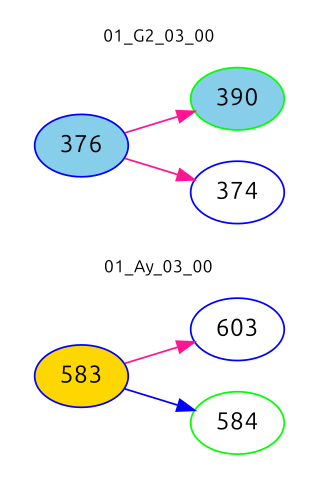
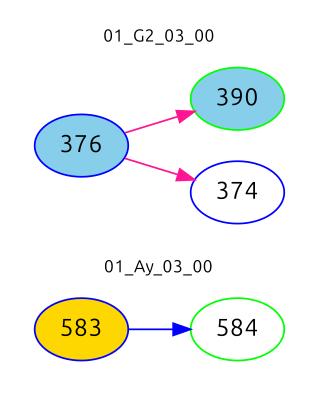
(237, 329) -> none
